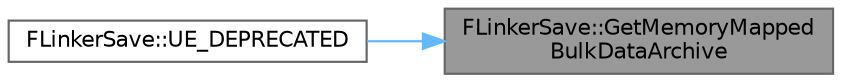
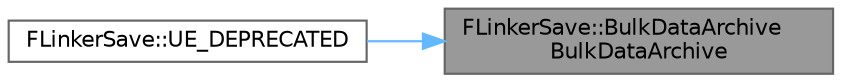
(639, 41) -> (639, 41)
